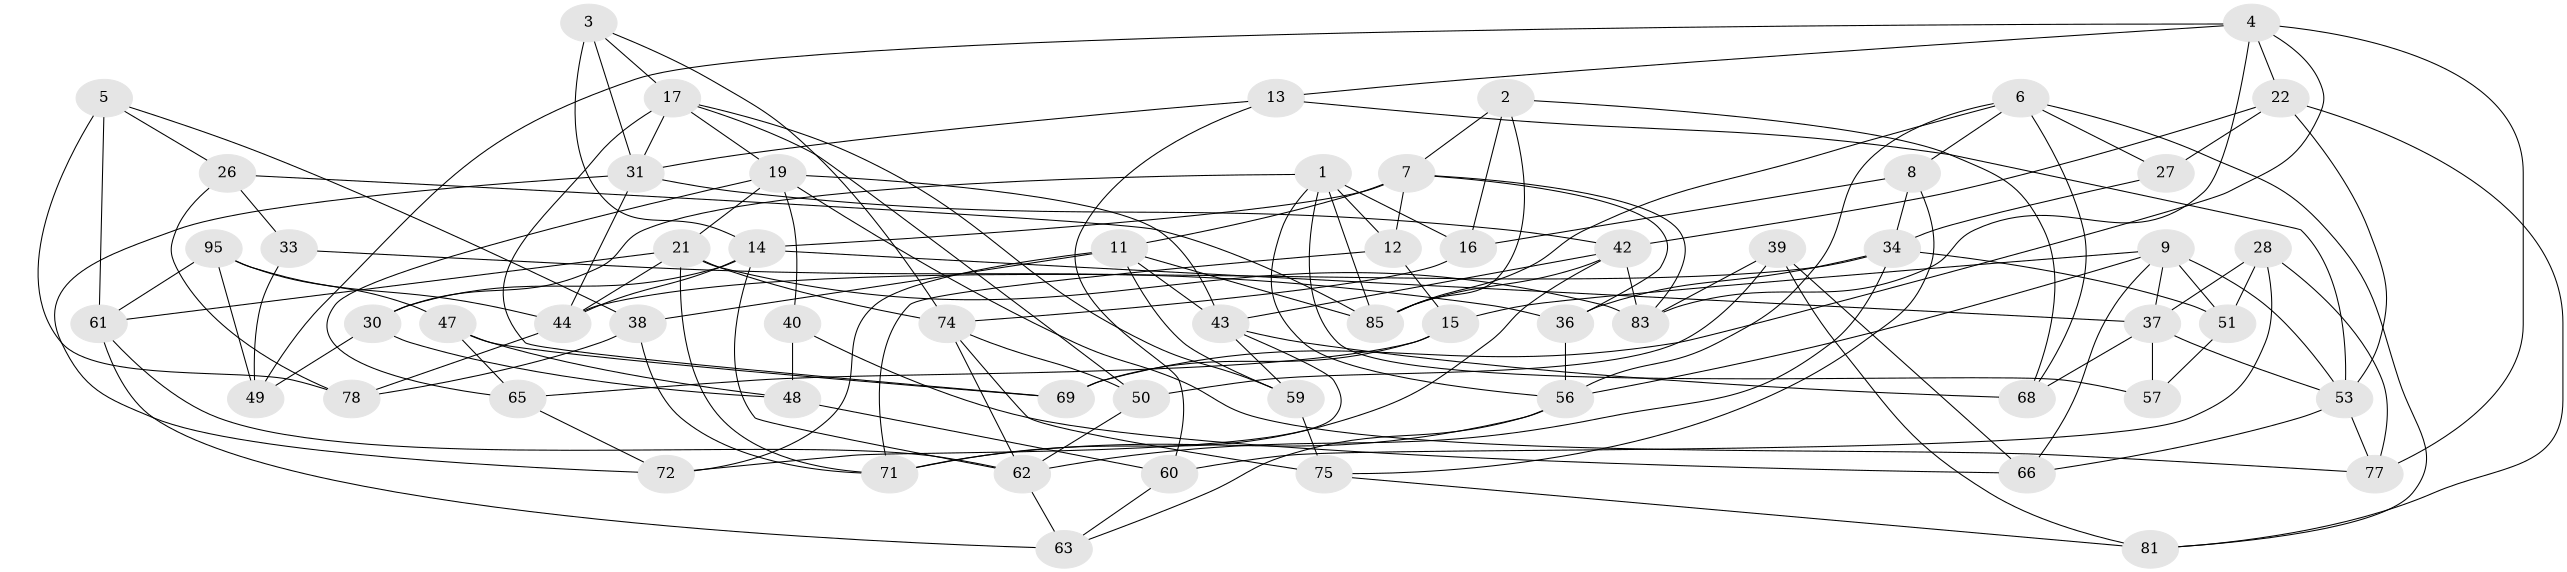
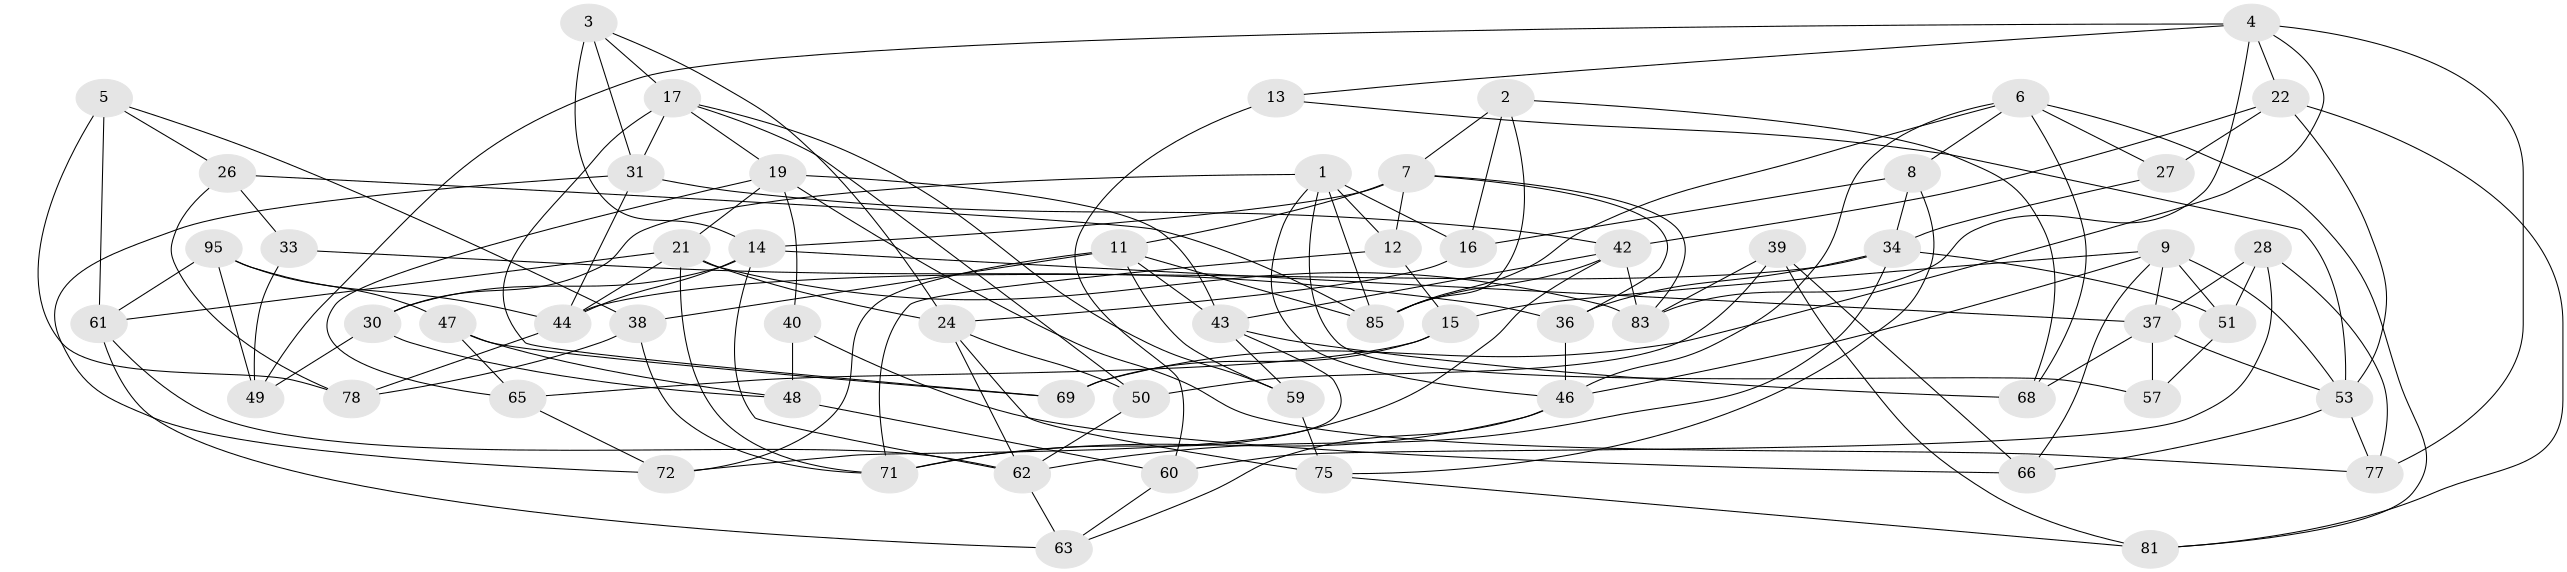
(955, 129) -> none
(947, 324) -> (947, 324)
(1566, 399) -> (1566, 399)
